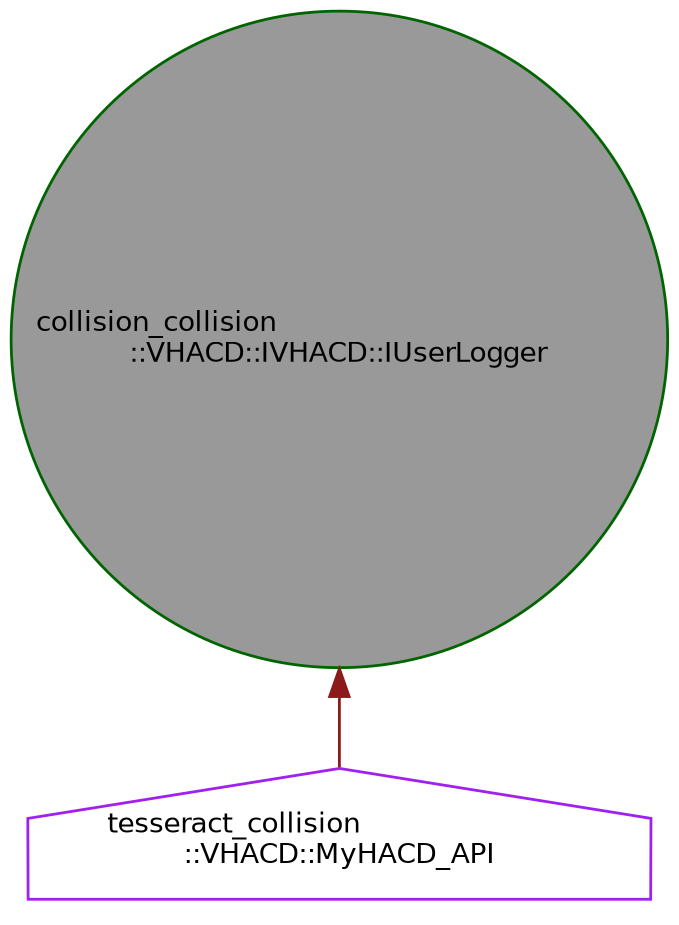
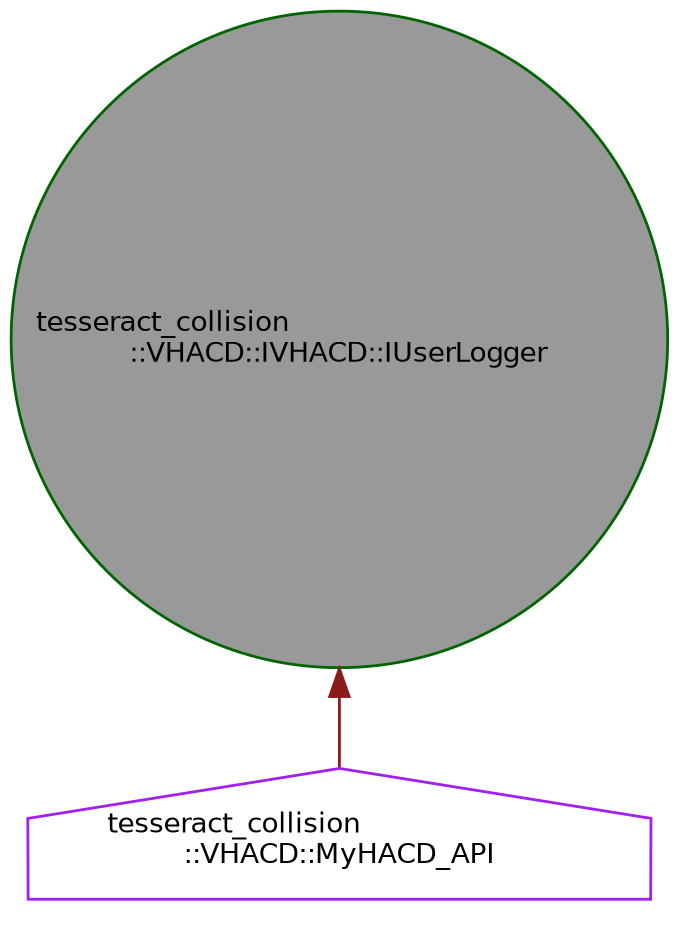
(339, 339) -> (339, 339)
